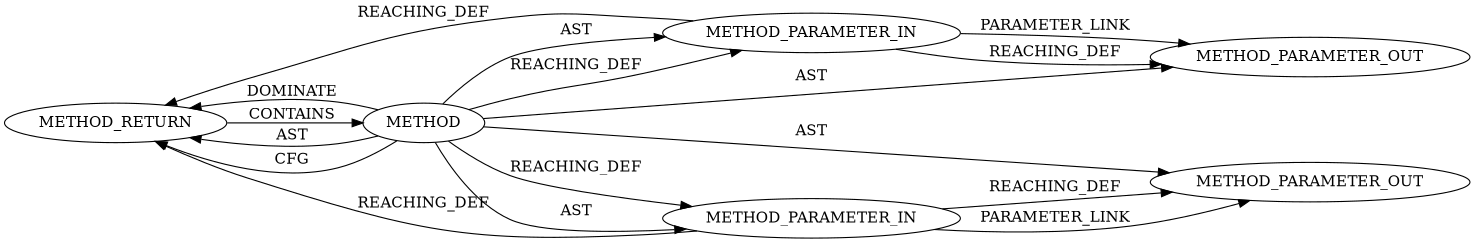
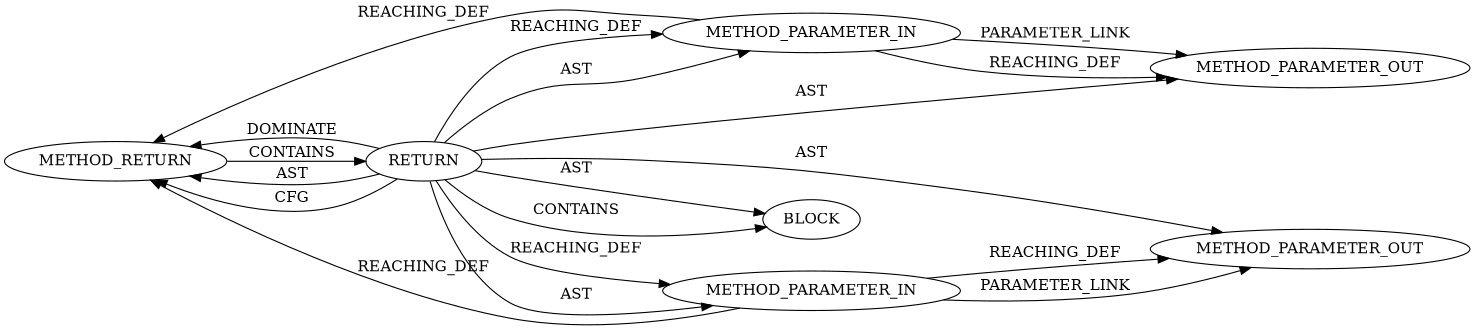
(424, 123) -> (424, 161)
none -> (812, 219)
